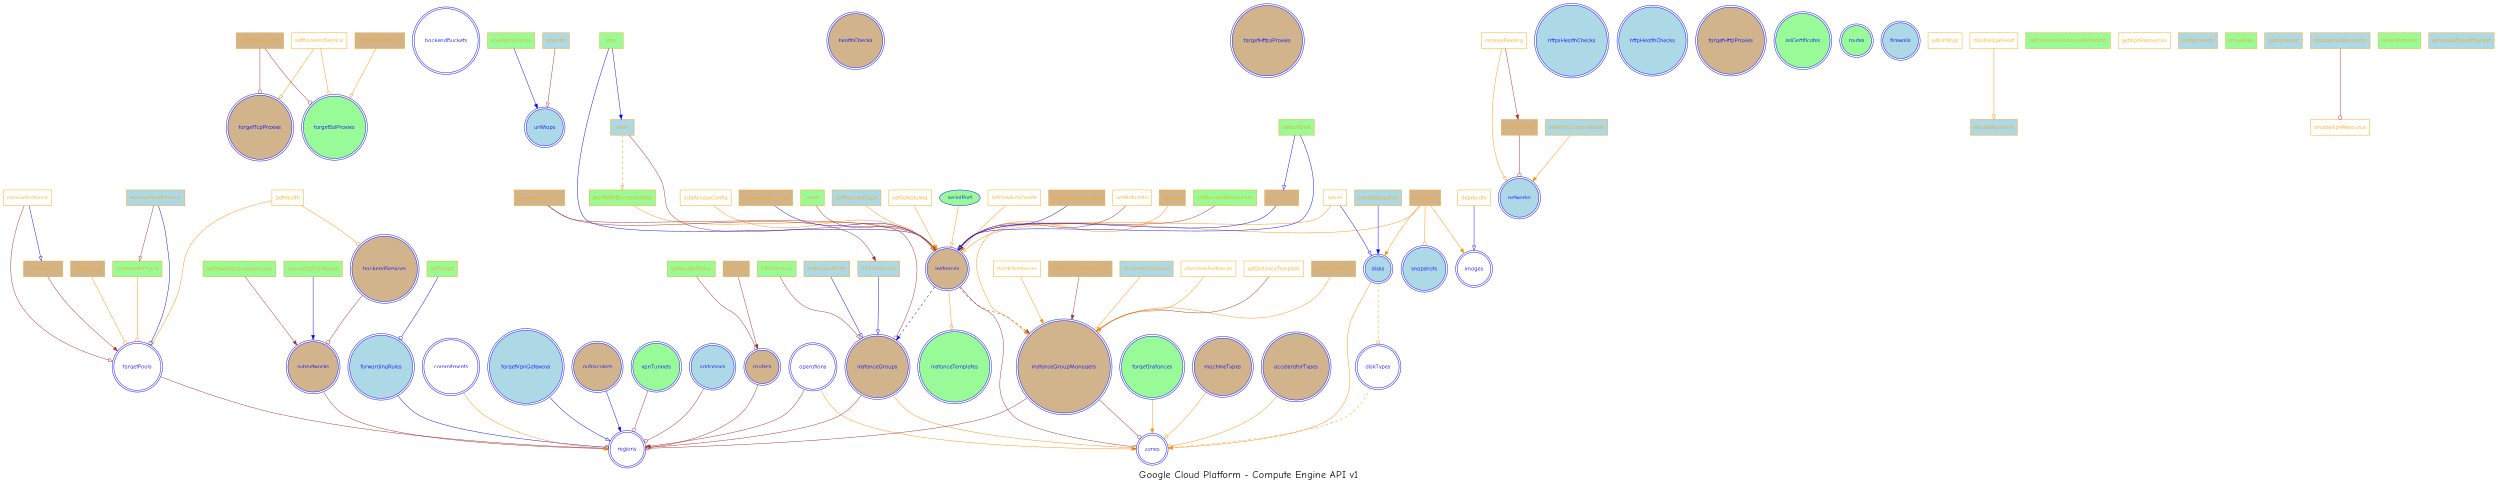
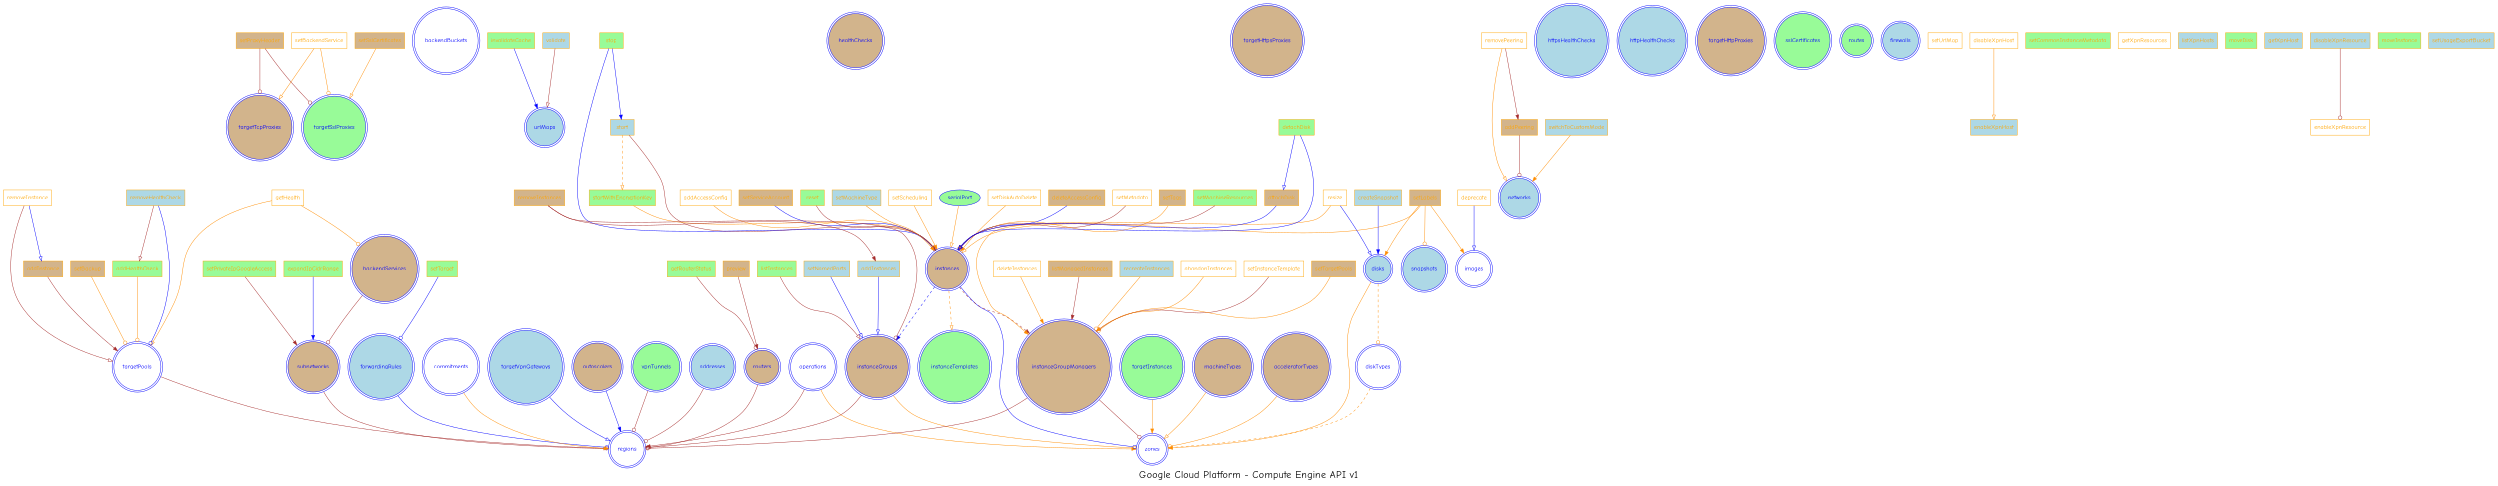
(950, 308) -> (950, 308)
(1005, 405) -> (1005, 405)
